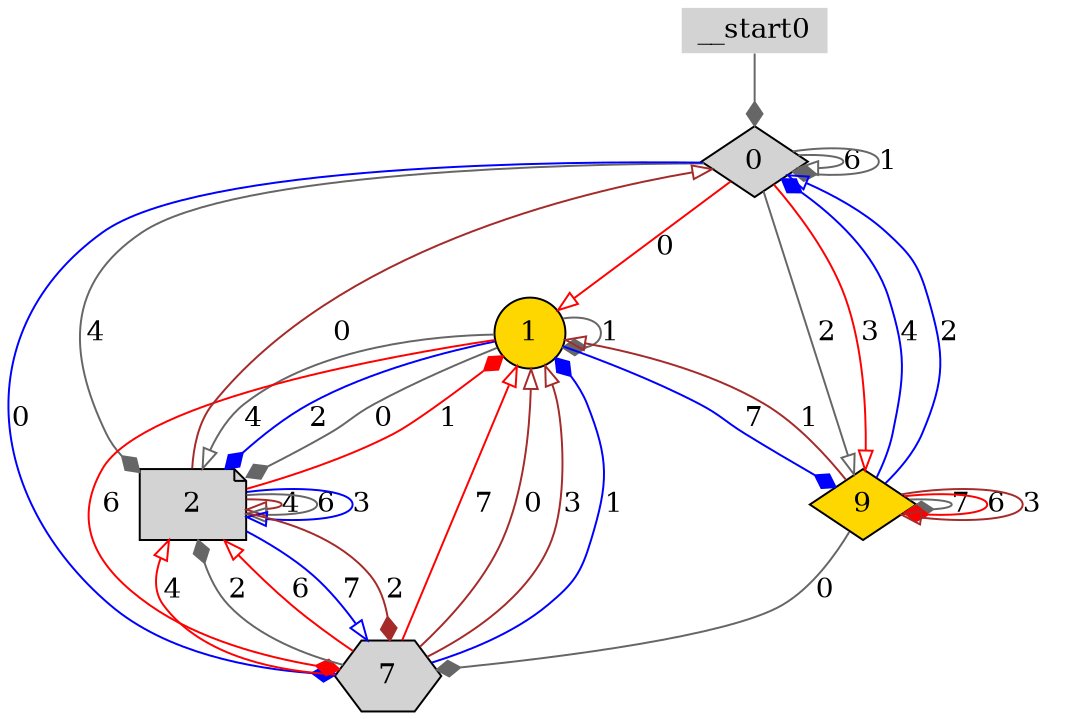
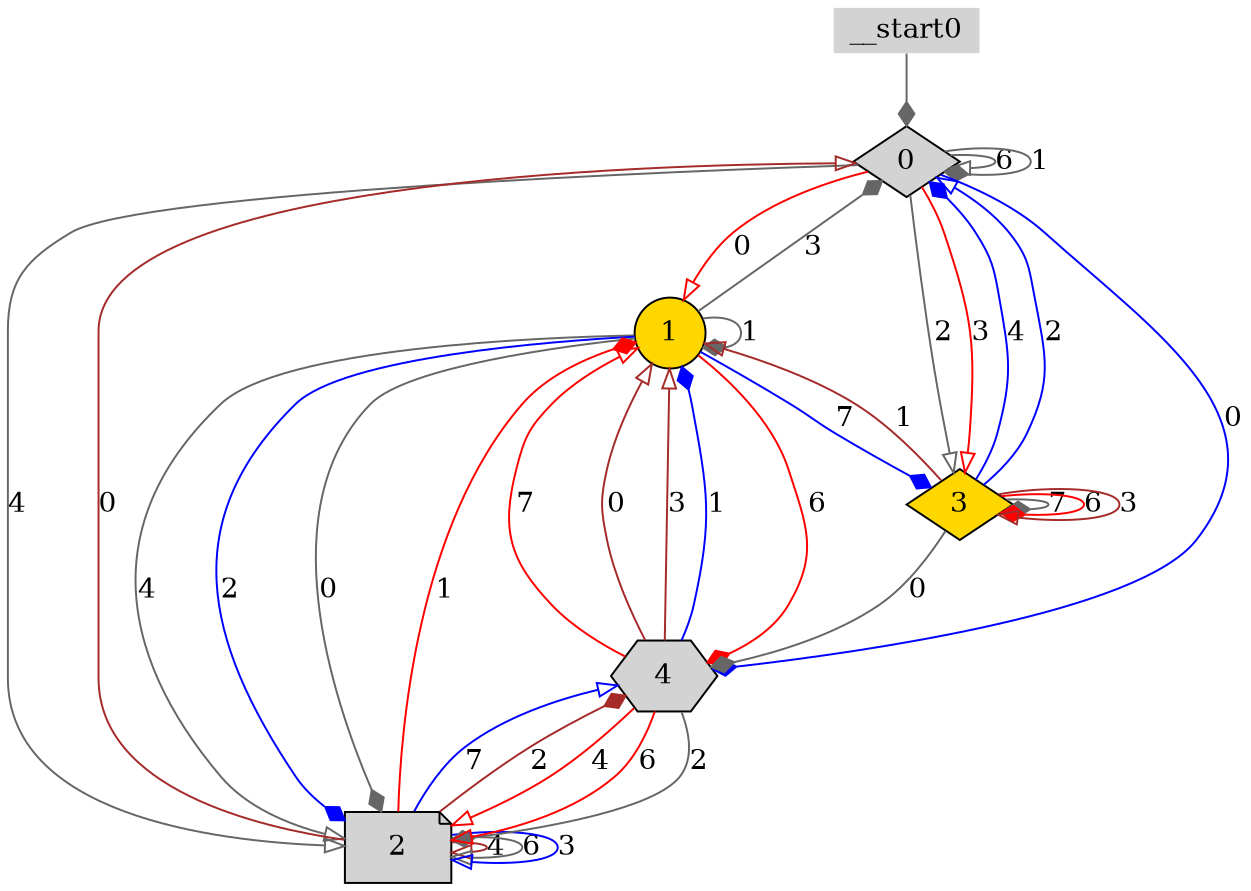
(173, 218) -> (41, 253)
none -> (780, 253)
(863, 505) -> (960, 505)
(388, 676) -> (664, 676)
